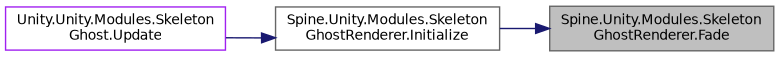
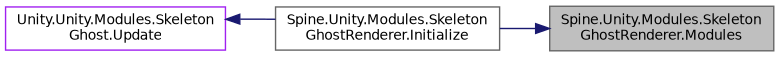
(662, 29) -> (662, 29)
(244, 38) -> (258, 19)
